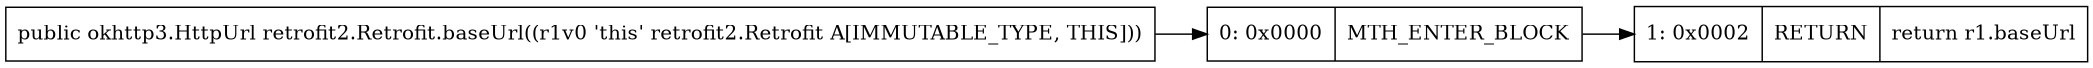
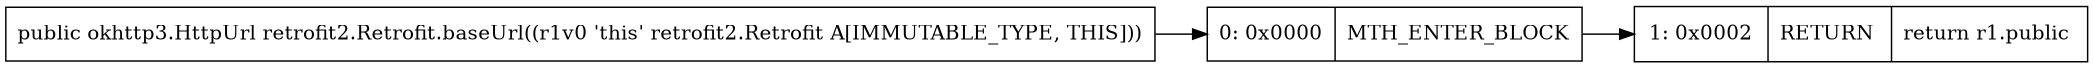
(1984, 33) -> (1987, 33)
